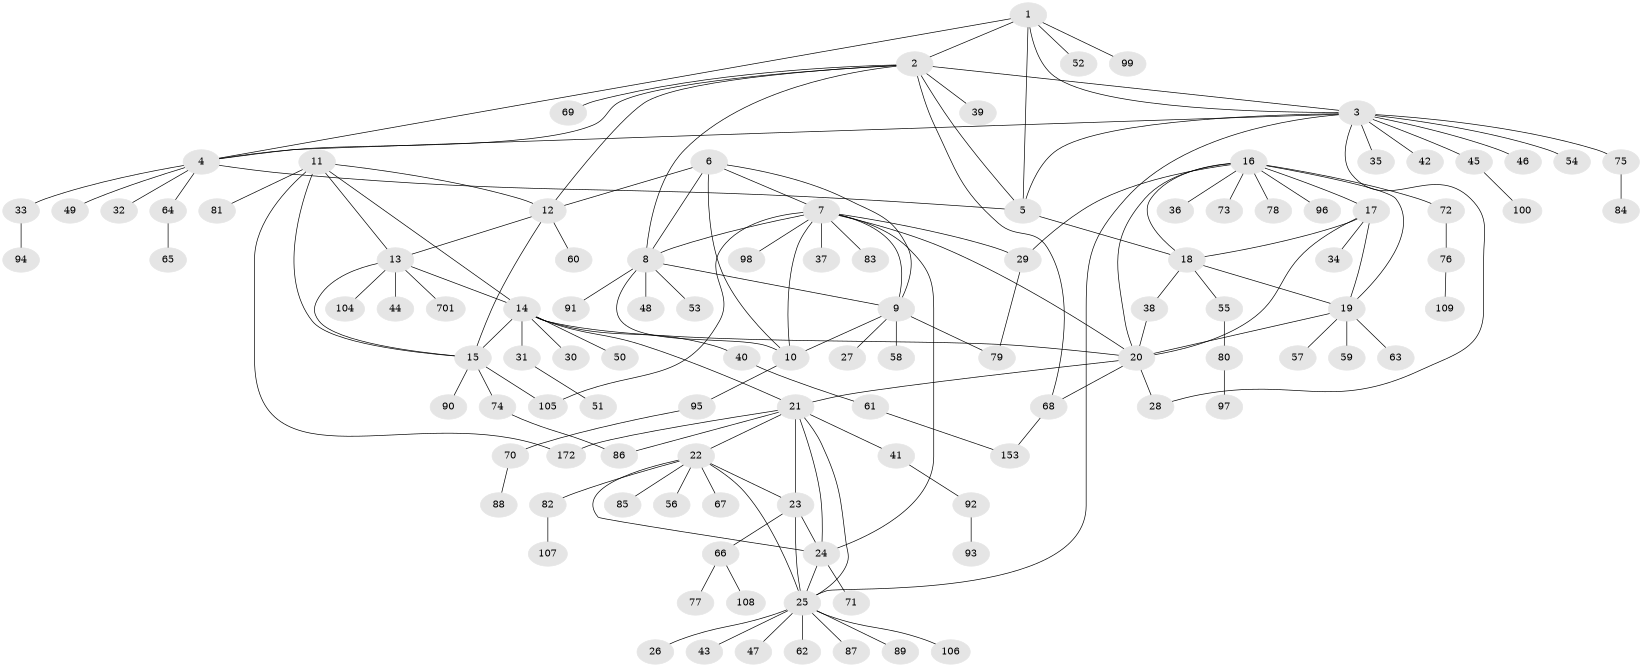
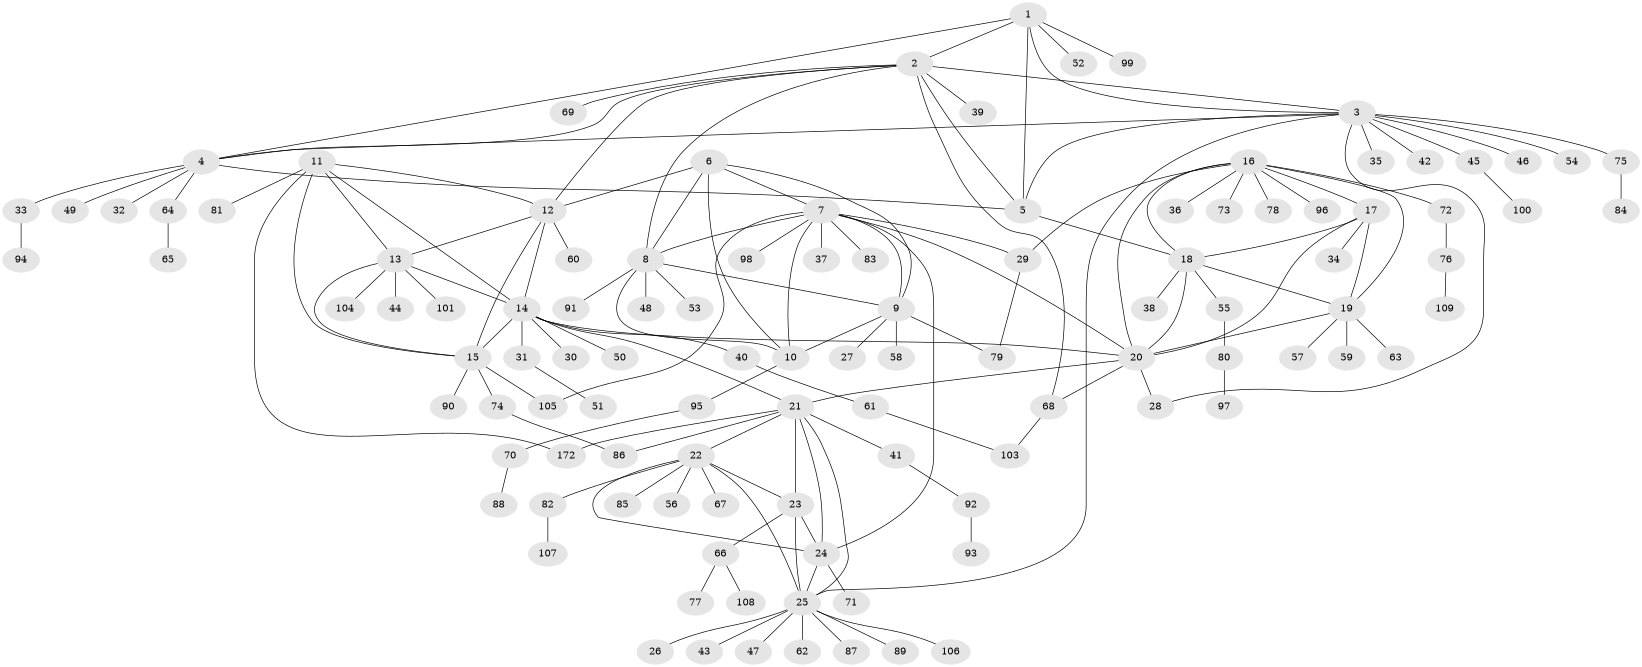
none -> (535, 260)
(446, 309) -> (446, 309)
(1143, 334) -> (1177, 315)
(1010, 456) -> (1010, 456)
